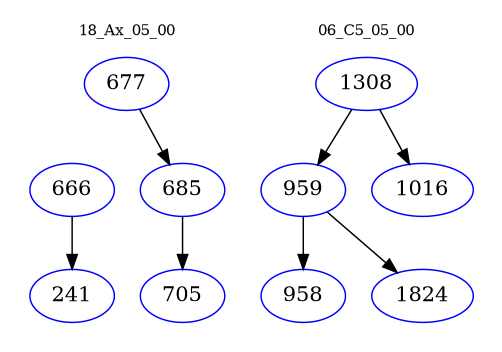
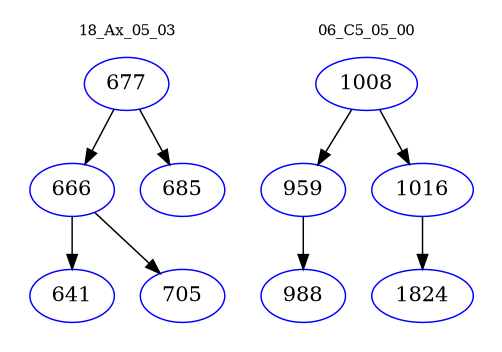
(127, 32) -> (127, 32)
(367, 84) -> (367, 84)
none -> (103, 130)
(183, 236) -> (122, 238)
(357, 238) -> (423, 236)
(72, 296) -> (72, 296)
(303, 296) -> (303, 296)
